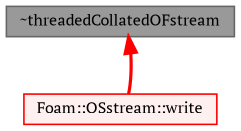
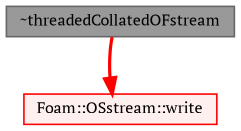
(131, 74) -> (110, 57)
